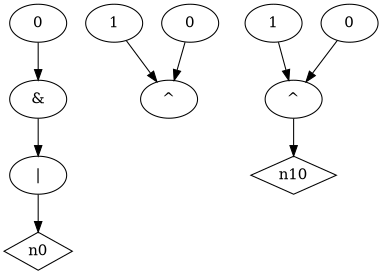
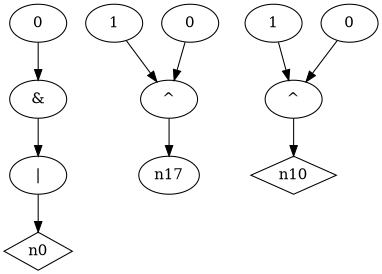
none -> (169, 175)
